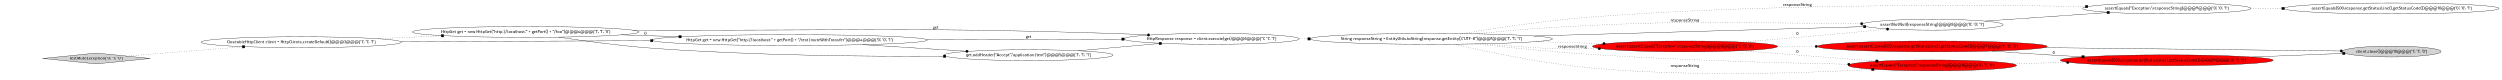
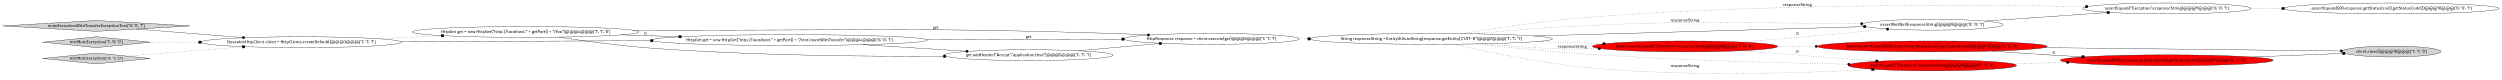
none -> (96, 26)
none -> (96, 42)
